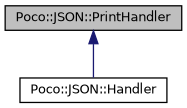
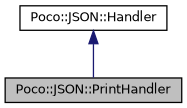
(93, 61) -> (93, 61)
